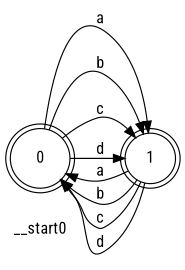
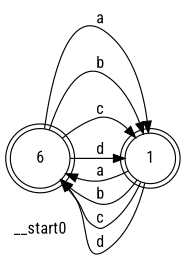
(40, 158) -> (40, 158)
